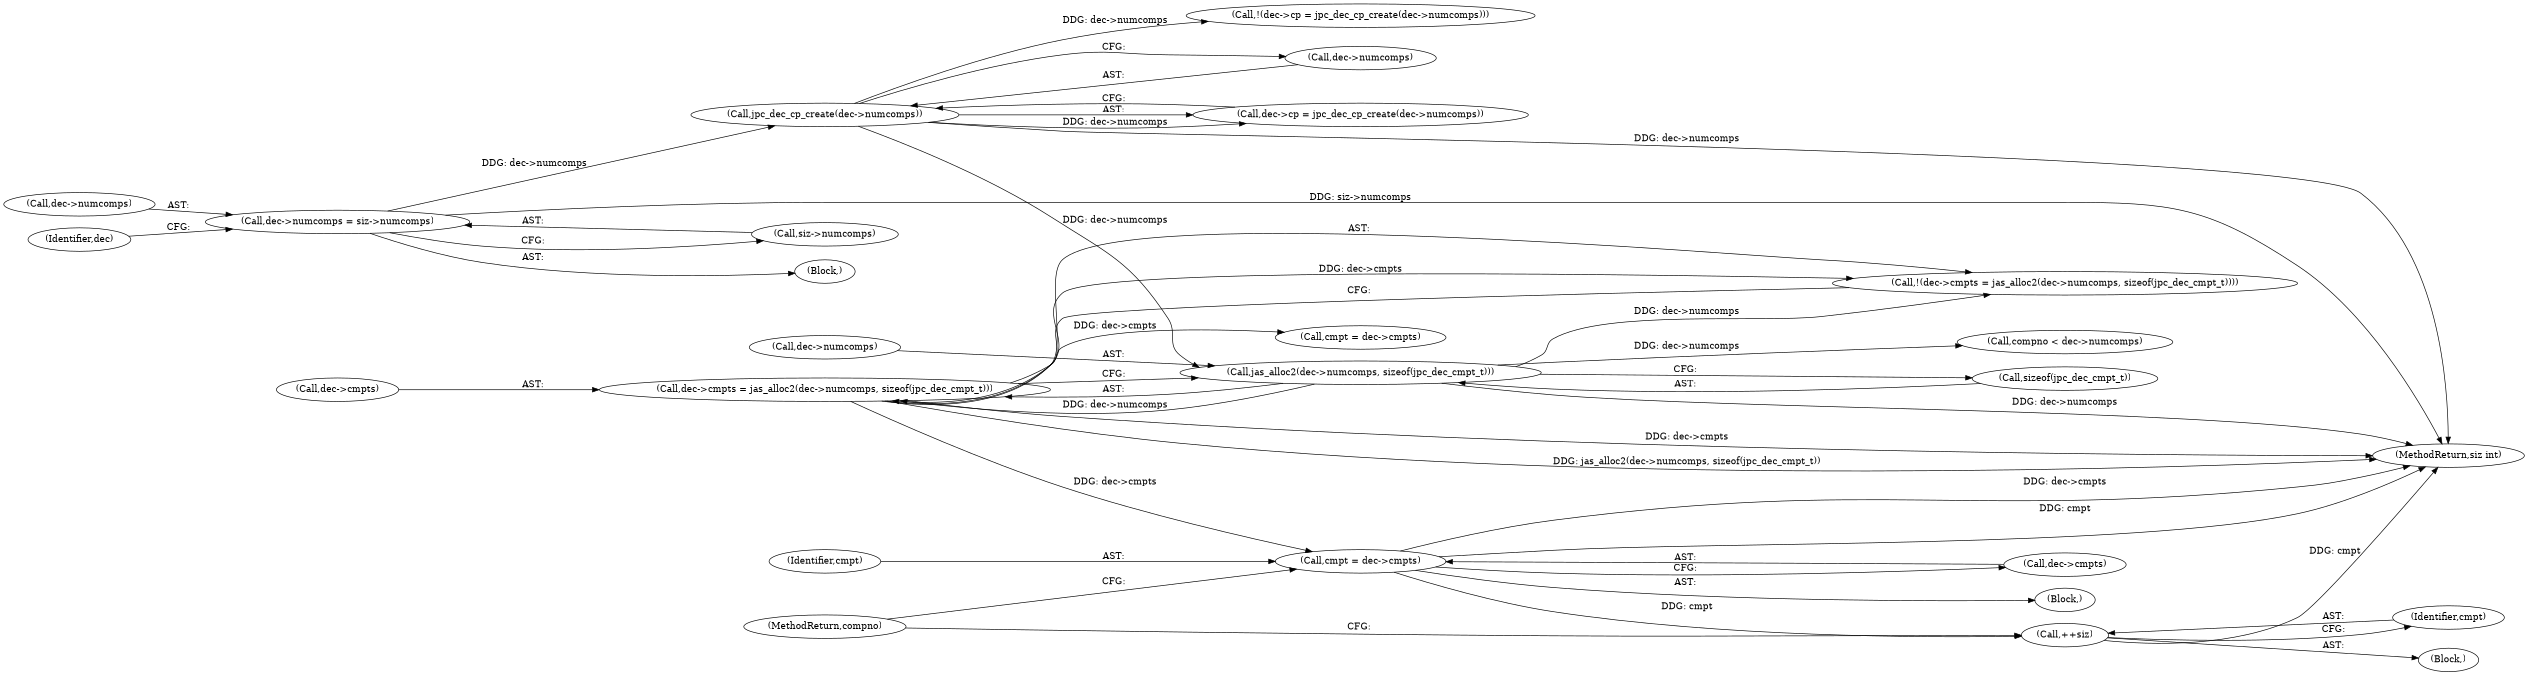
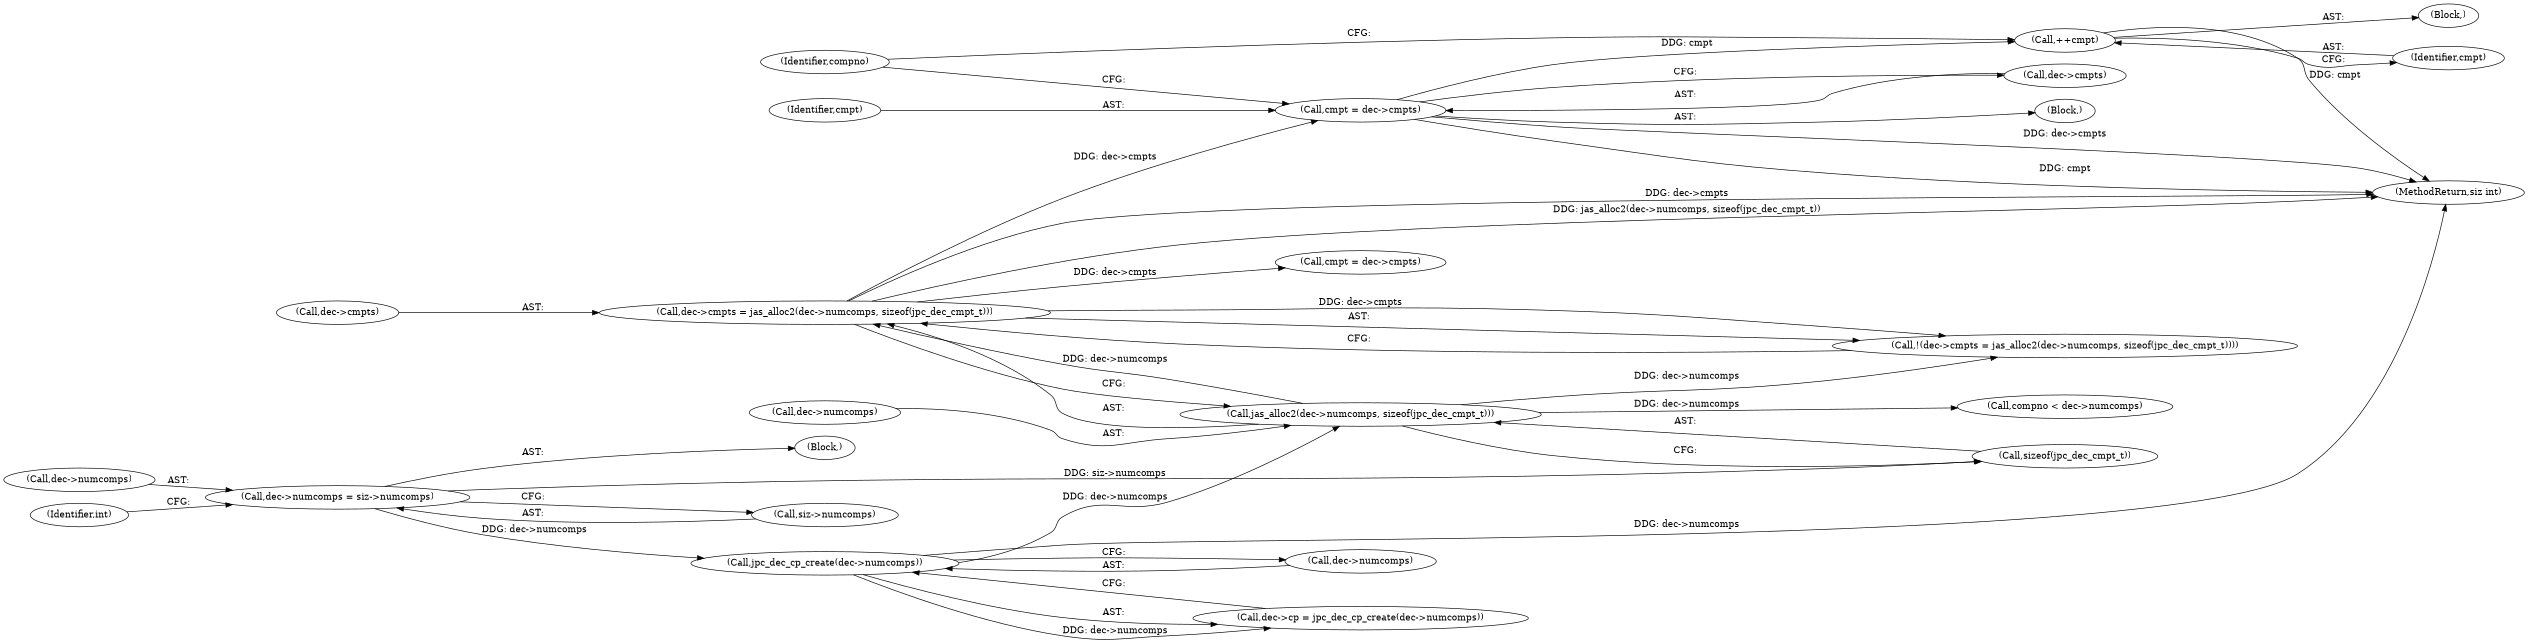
(1361, 16) -> none
(1491, 202) -> (1211, 479)
(79, 240) -> (79, 515)
(1924, 409) -> none
(825, 627) -> (825, 62)
(2065, 635) -> (2065, 40)
